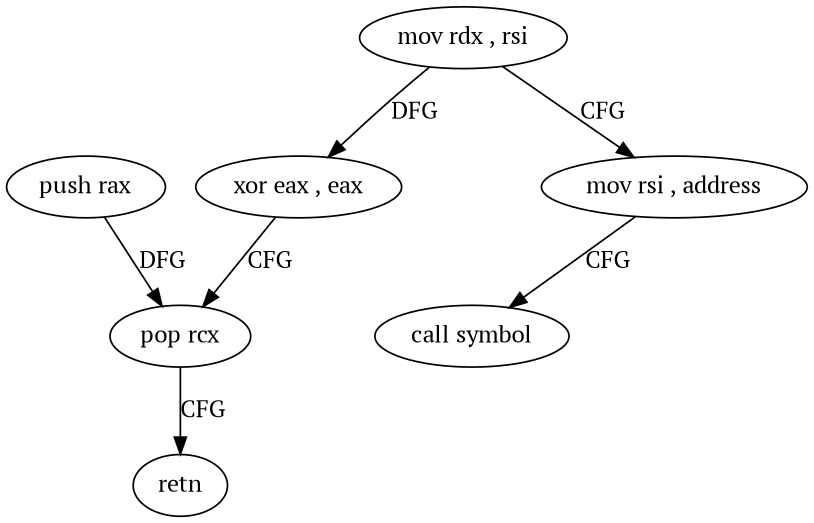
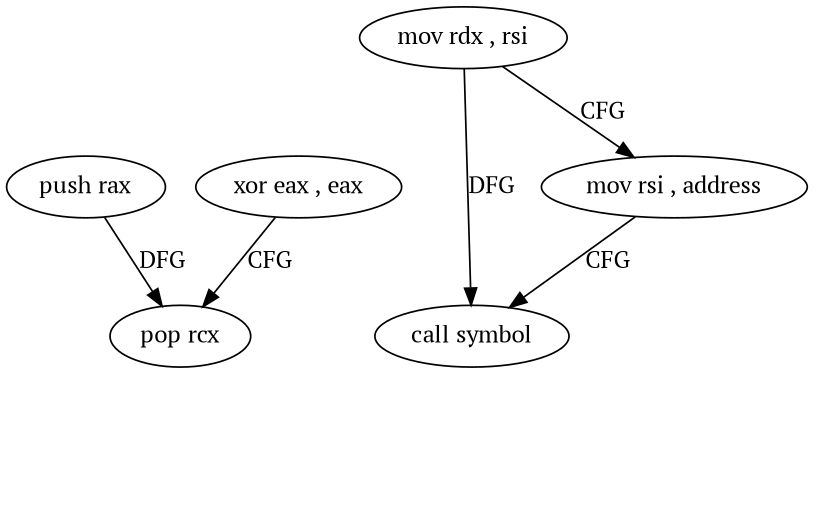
(384, 106) -> (467, 178)
(180, 485) -> none
